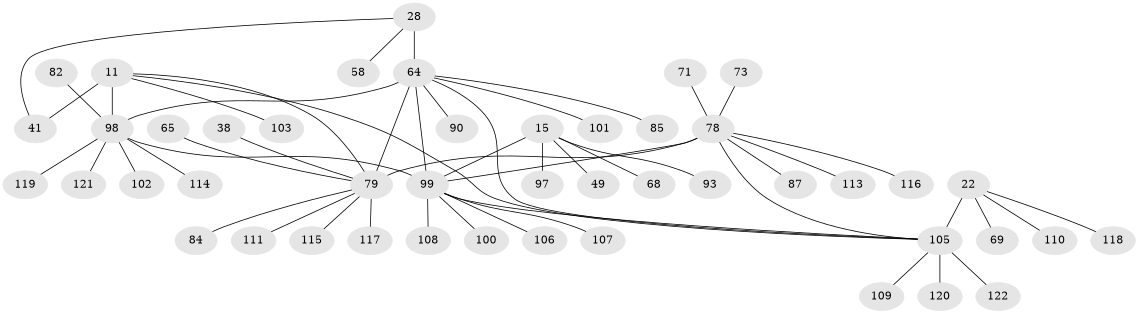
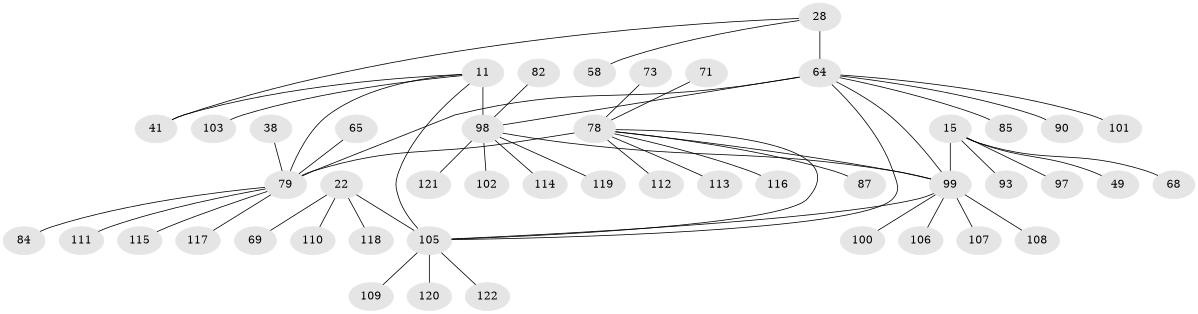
none -> (661, 185)
